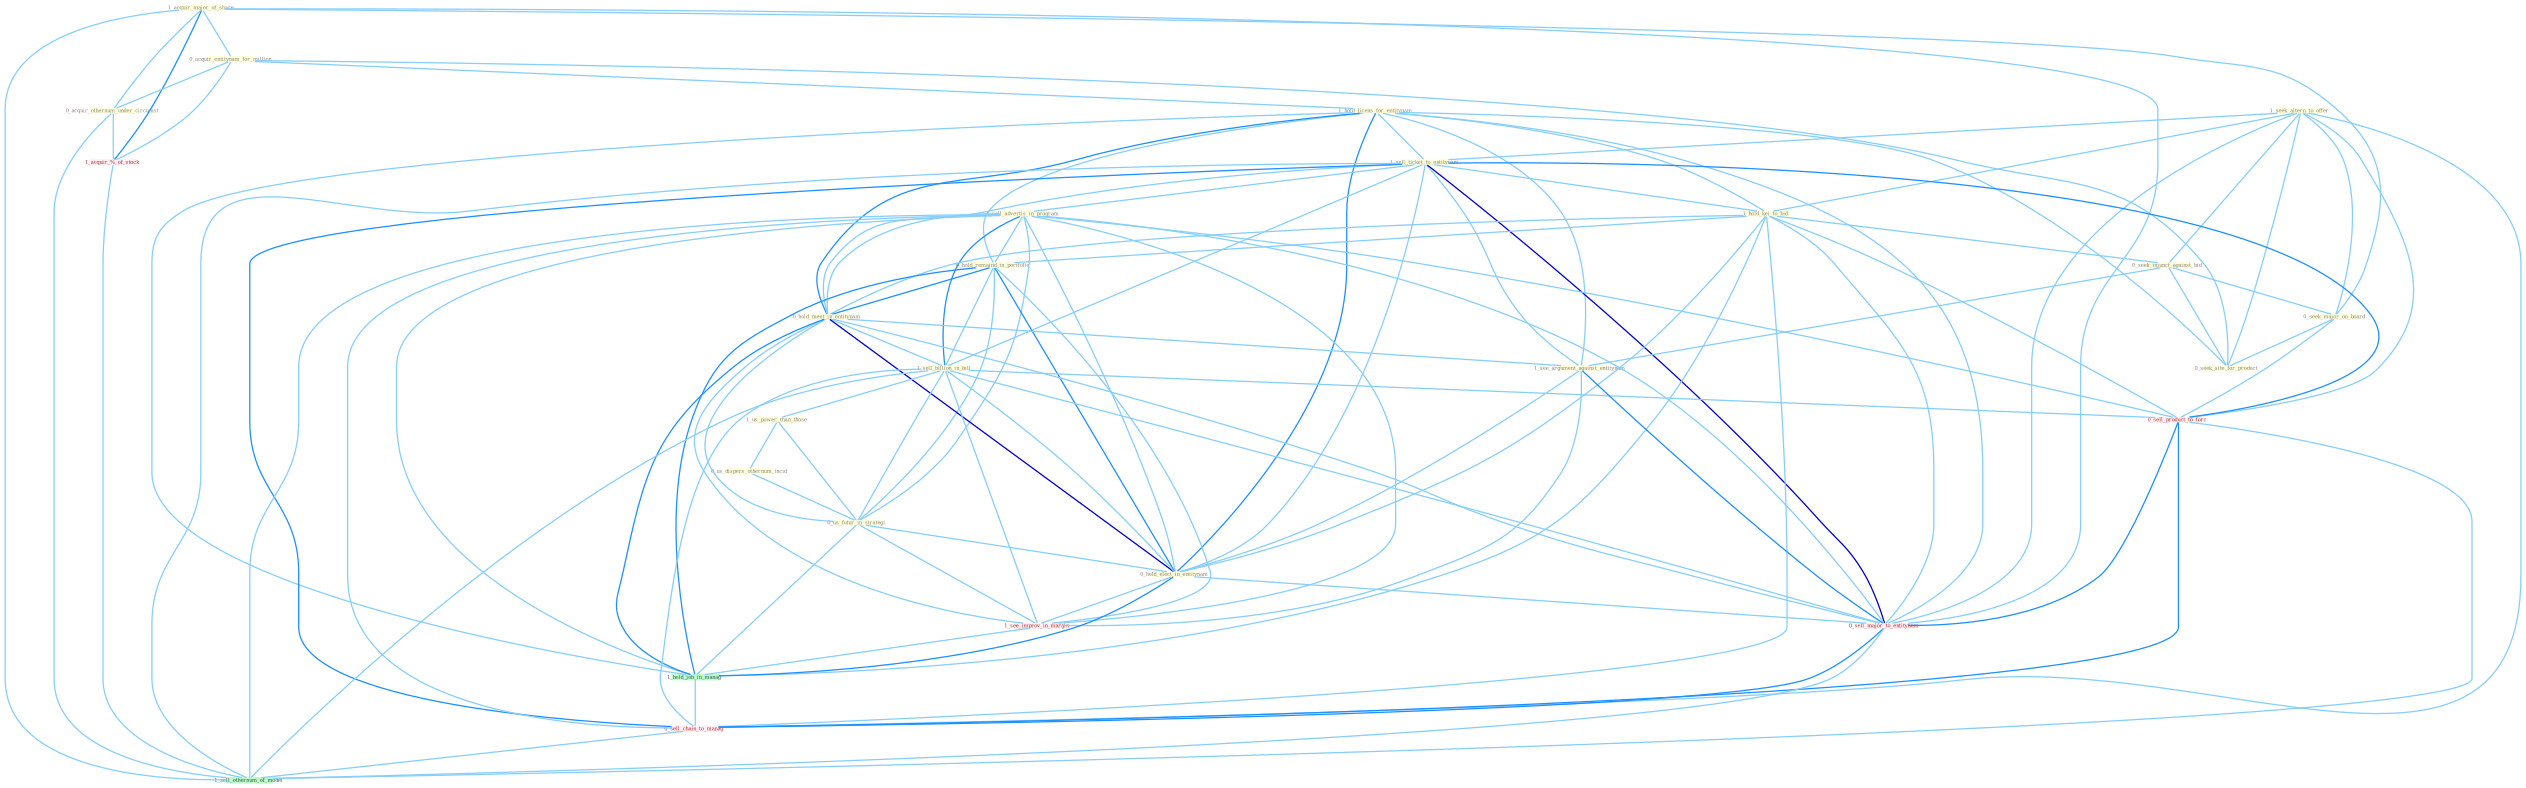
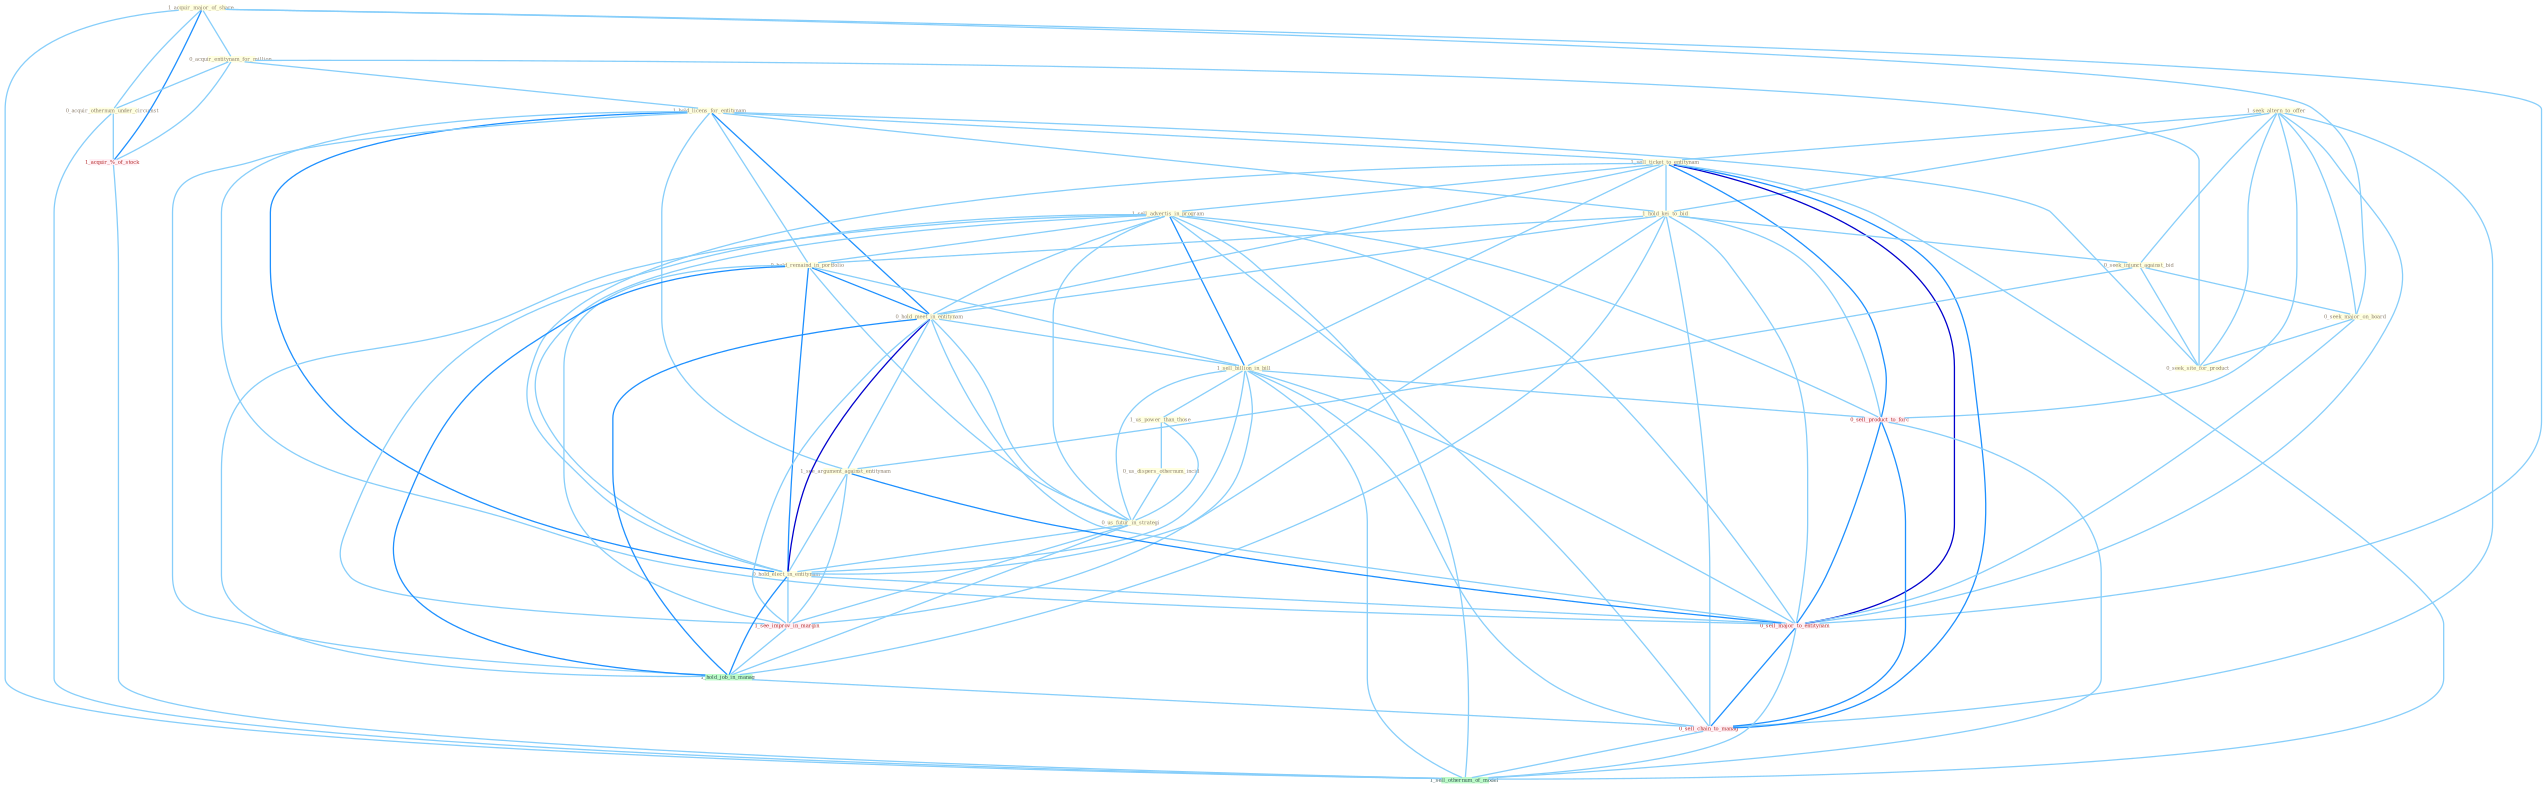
(1492, 266) -> none
(2260, 372) -> (2099, 508)
